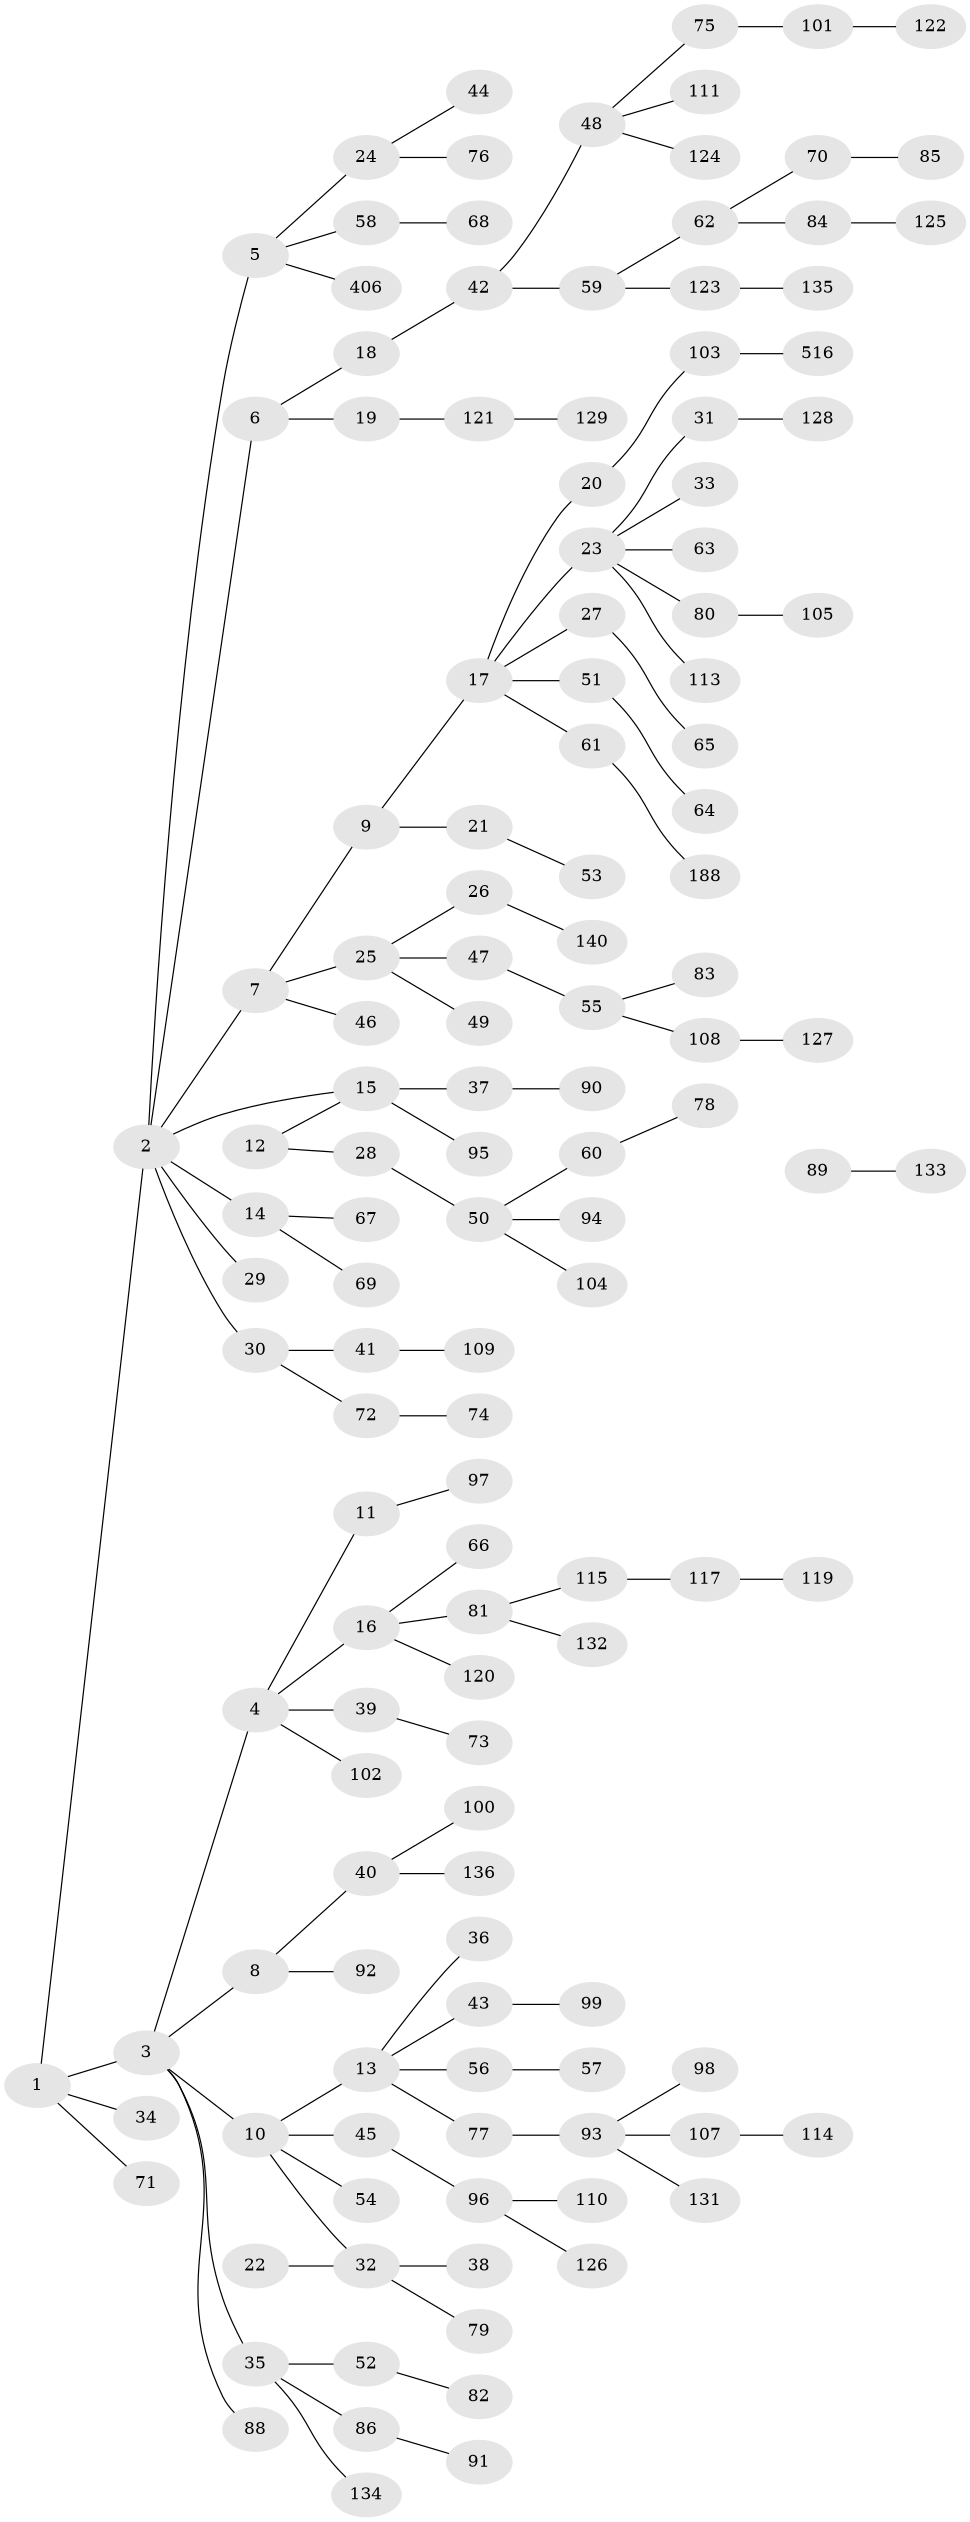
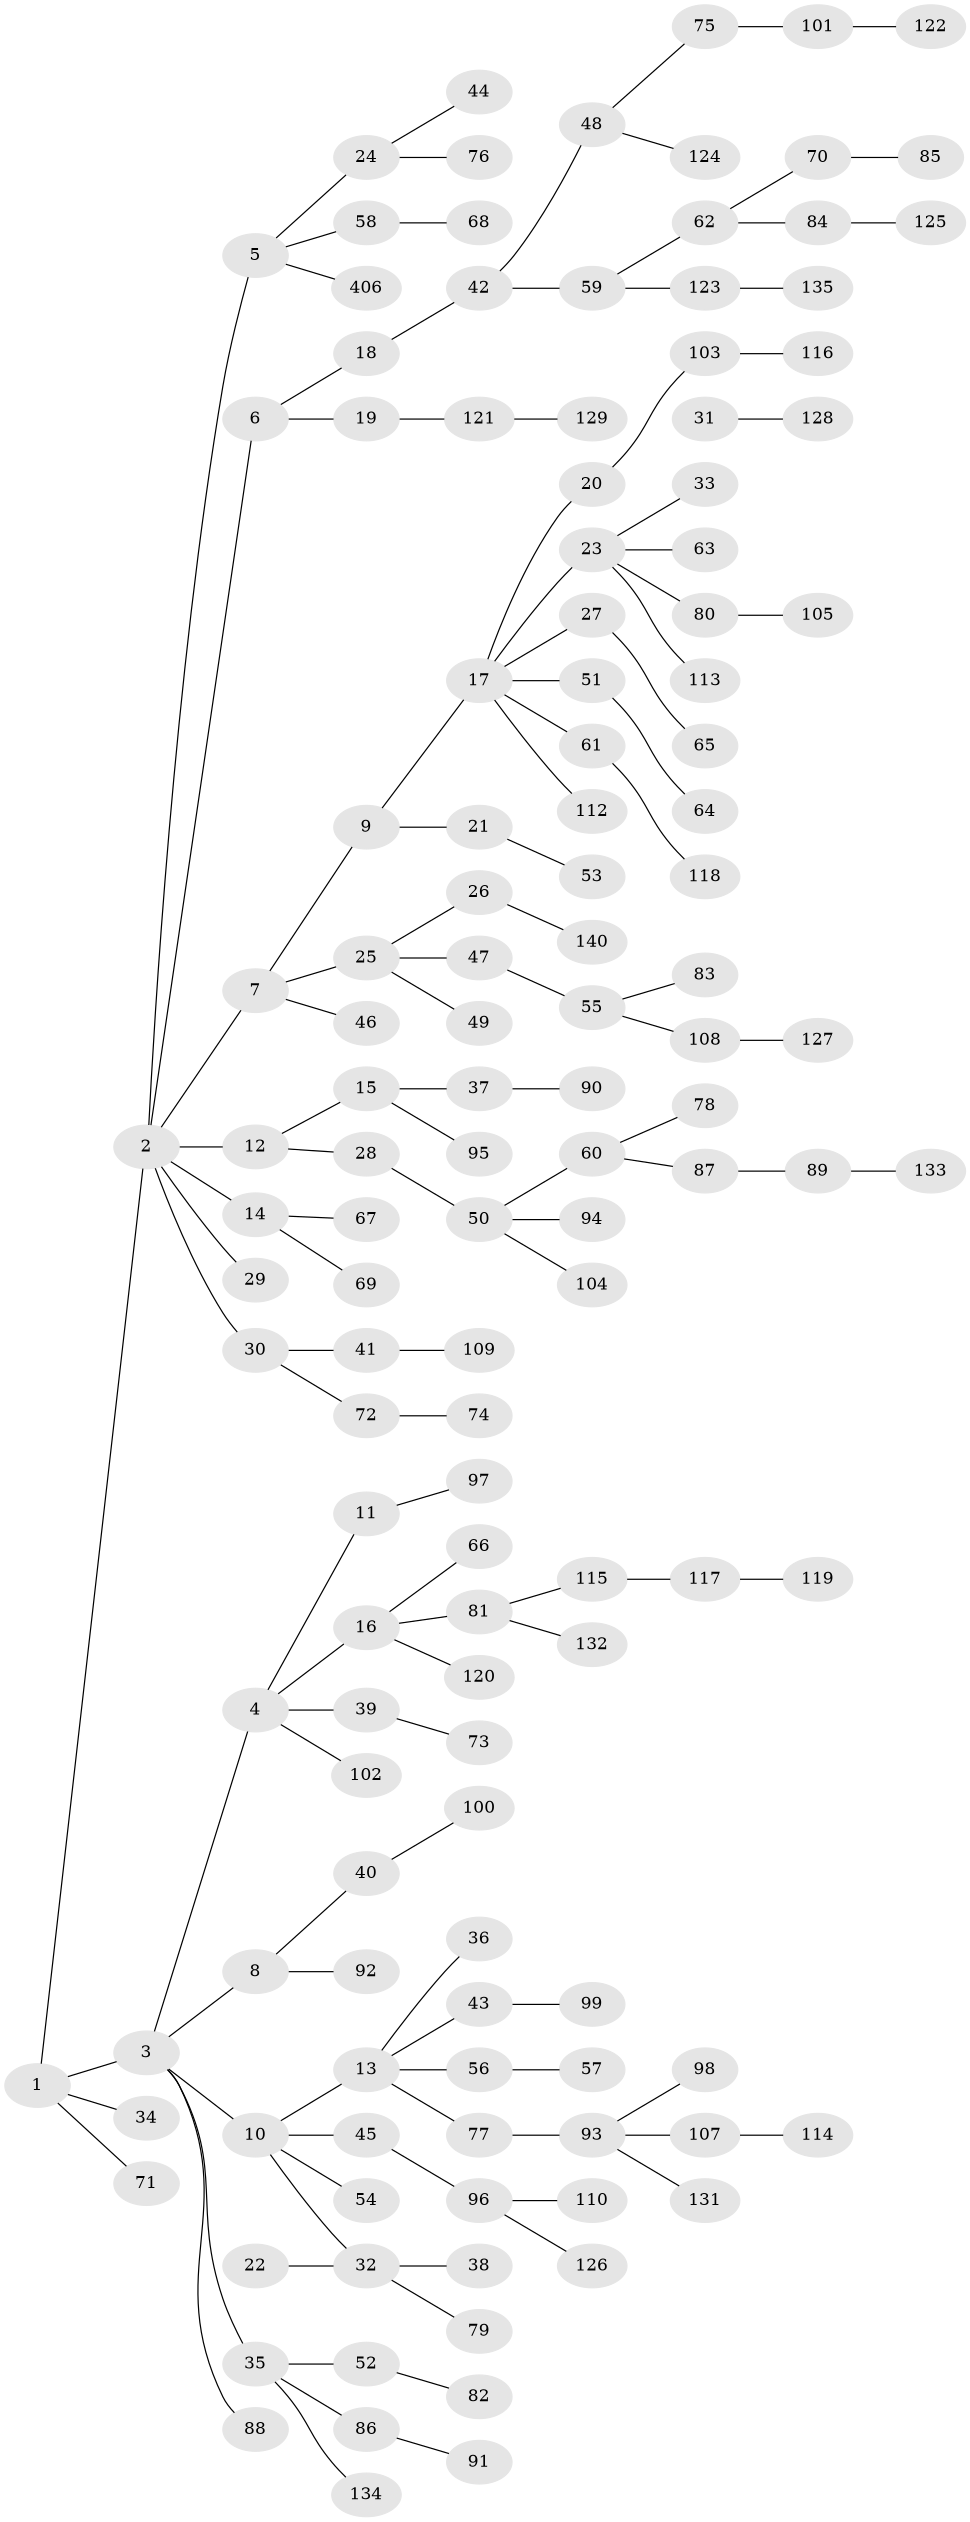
(705, 92) -> none
(818, 354) -> (818, 354)
(649, 484) -> none
none -> (592, 811)
(705, 877) -> (705, 877)
(252, 1107) -> (201, 1147)
none -> (705, 1171)
(479, 1874) -> none
